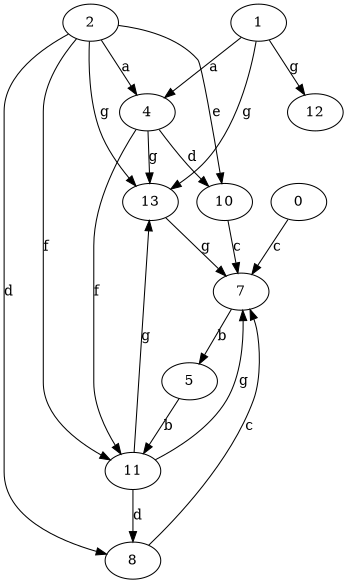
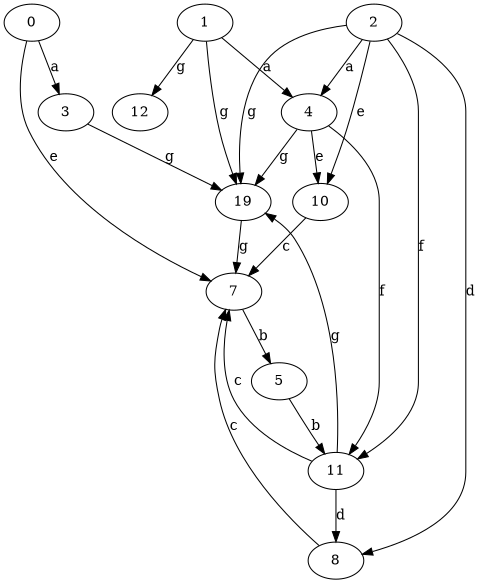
none -> (66, 112)
(193, 157) -> (320, 157)
(150, 202) -> (243, 202)
(277, 247) -> (54, 157)
(244, 381) -> (238, 381)
